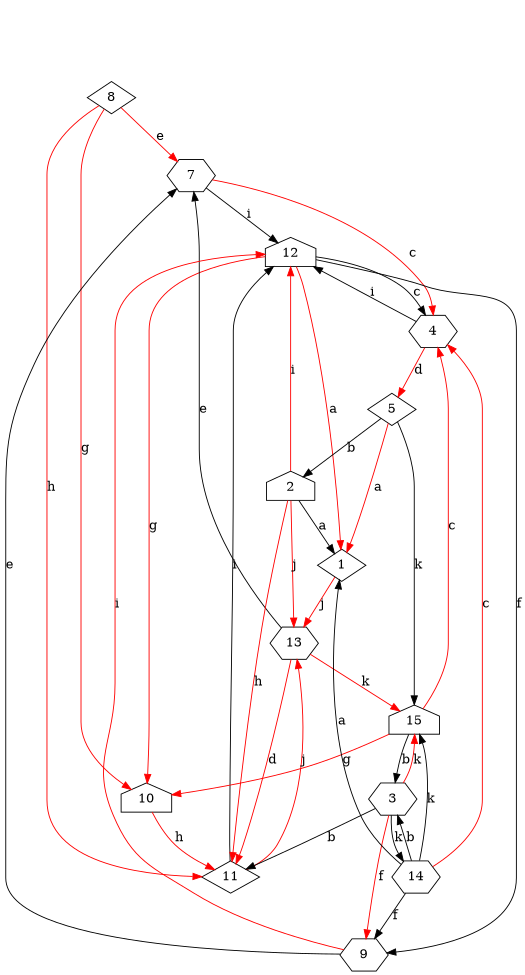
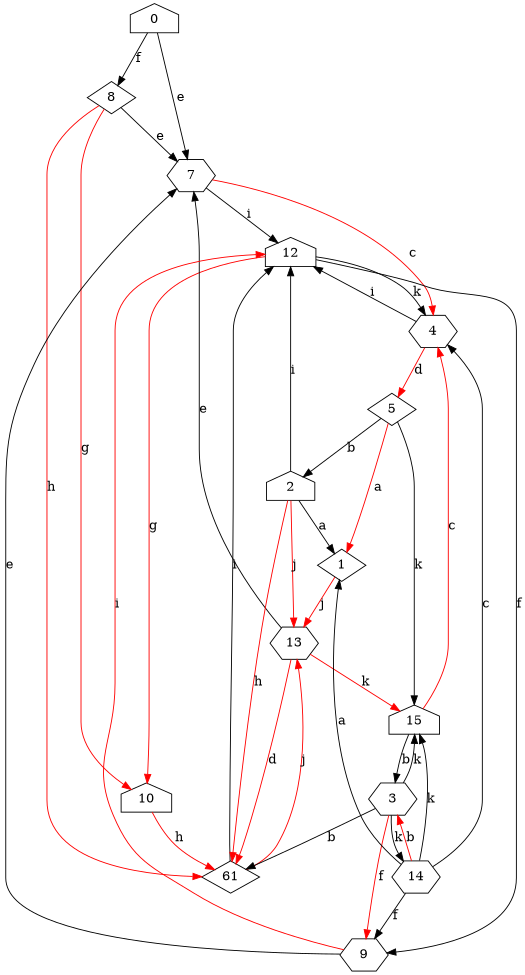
none -> (154, 20)
(146, 131) -> (146, 131)
(417, 292) -> (417, 292)
(291, 373) -> (291, 373)
(326, 402) -> none
(482, 615) -> (482, 615)
(411, 764) -> (411, 764)
(288, 772) -> none
(406, 842) -> (406, 842)
(231, 877) -> (231, 877)
